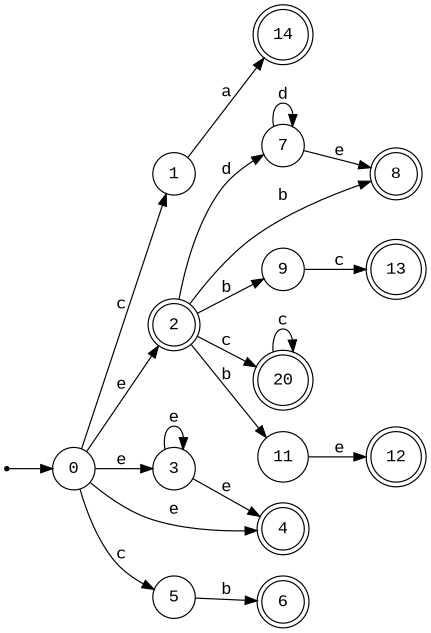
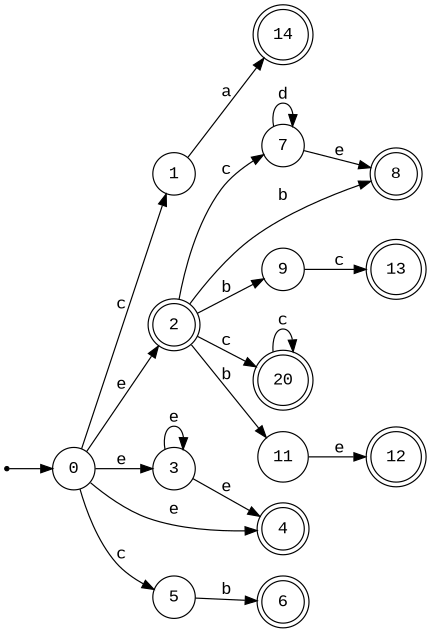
(227, 170) -> (227, 170)
